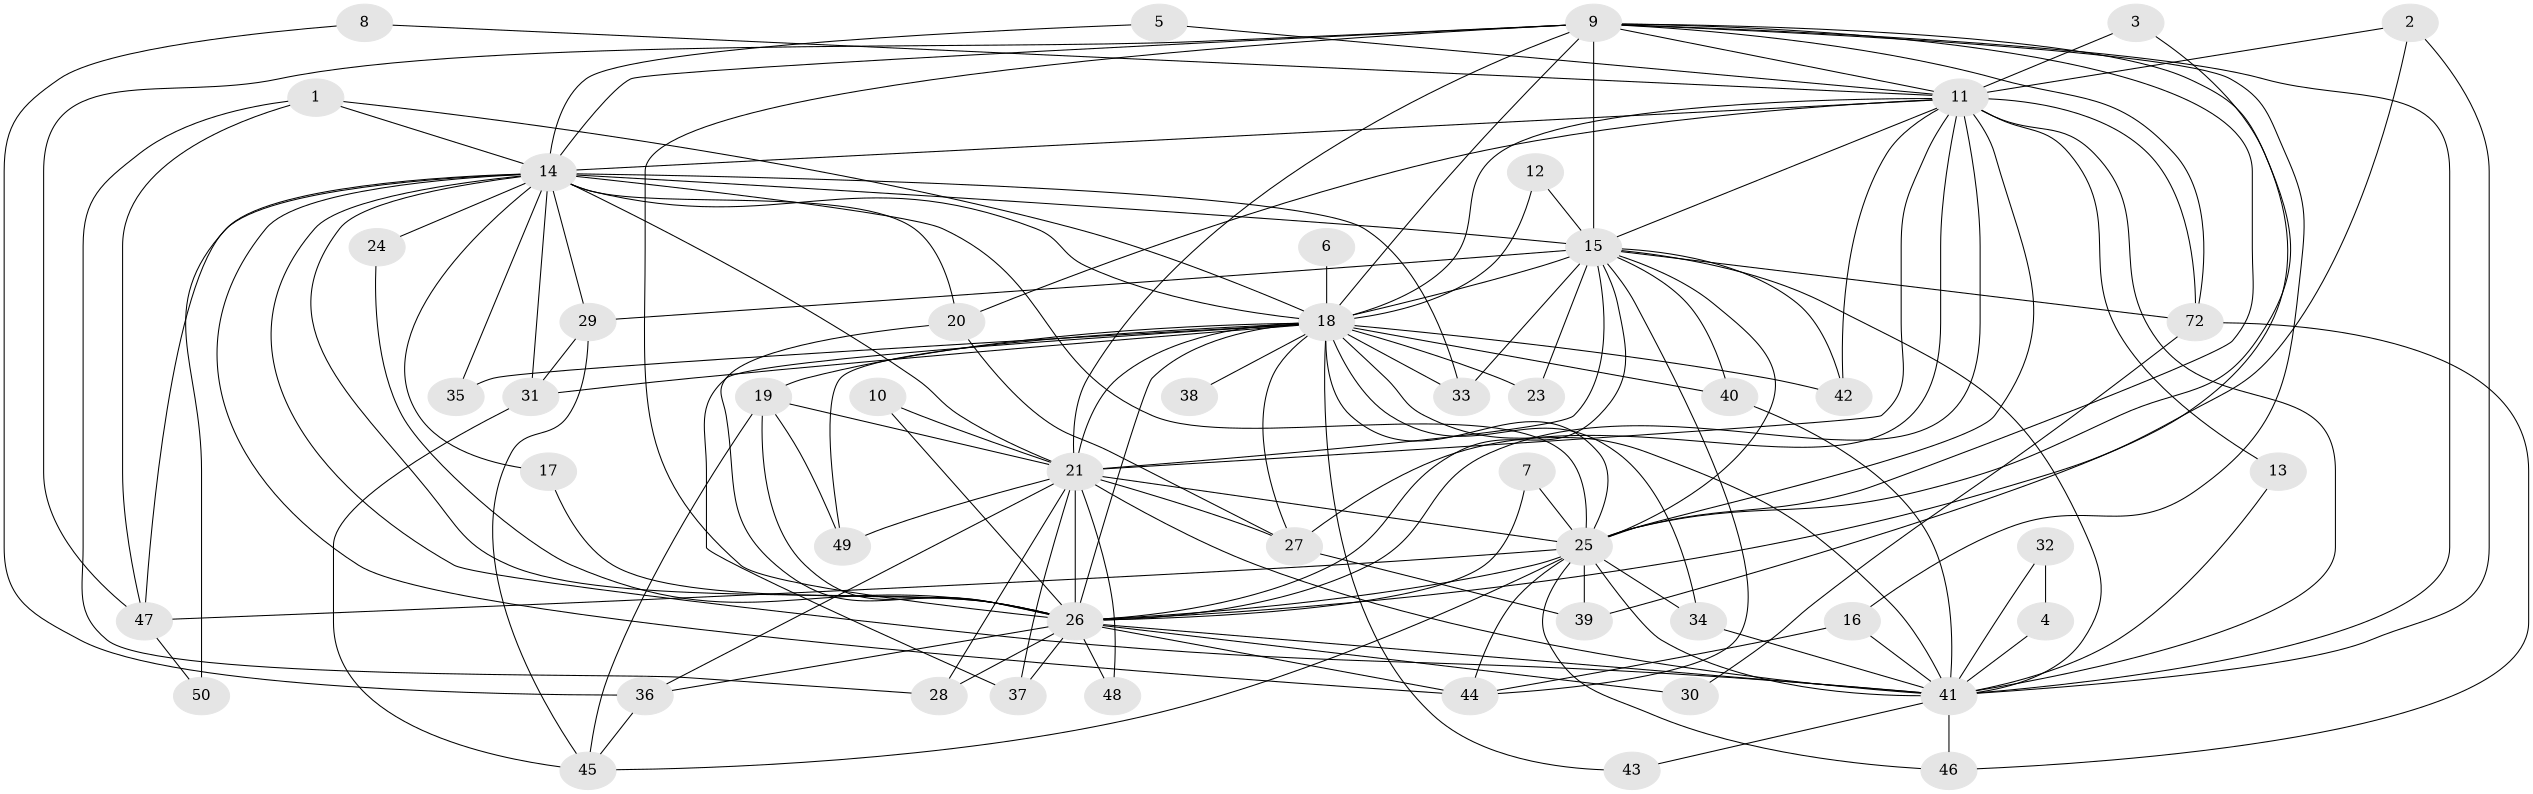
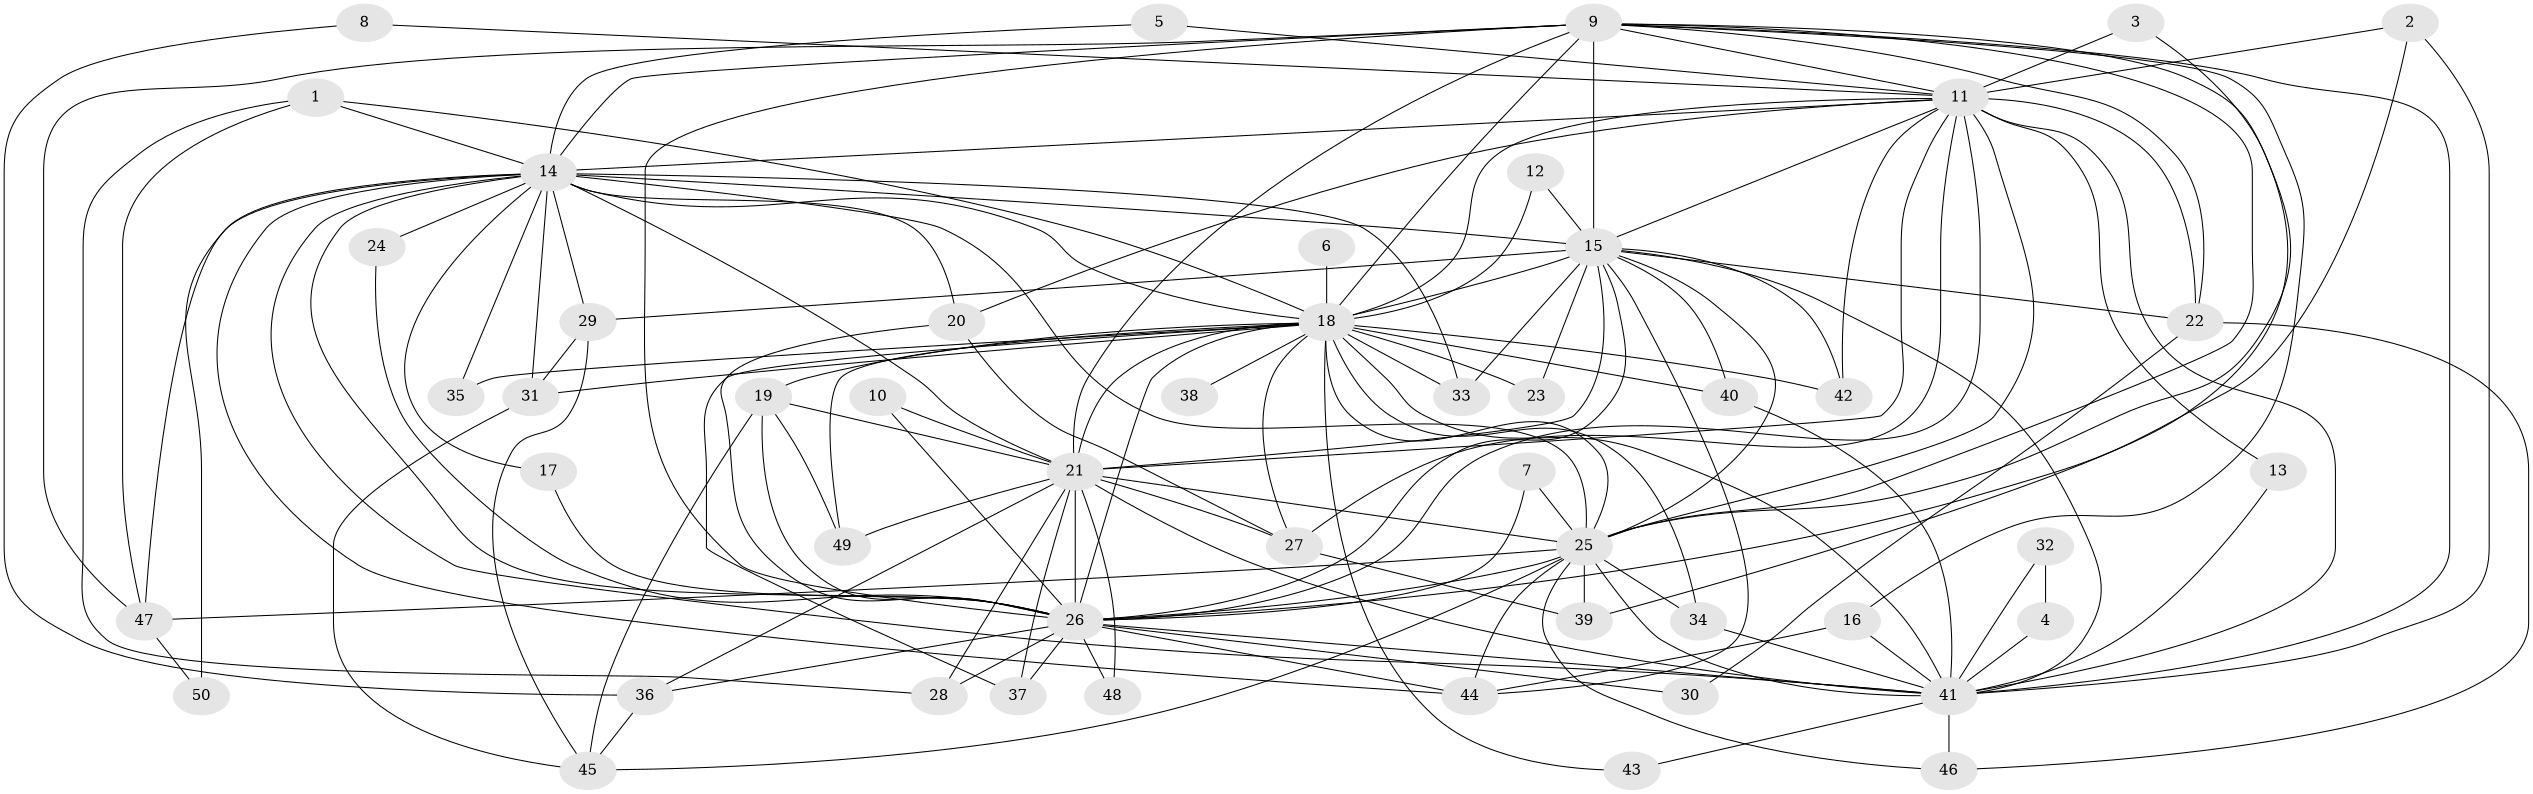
(2195, 322) -> (2195, 322)
